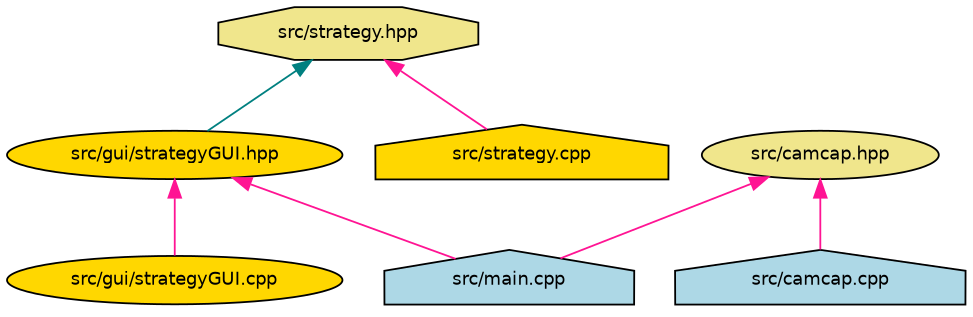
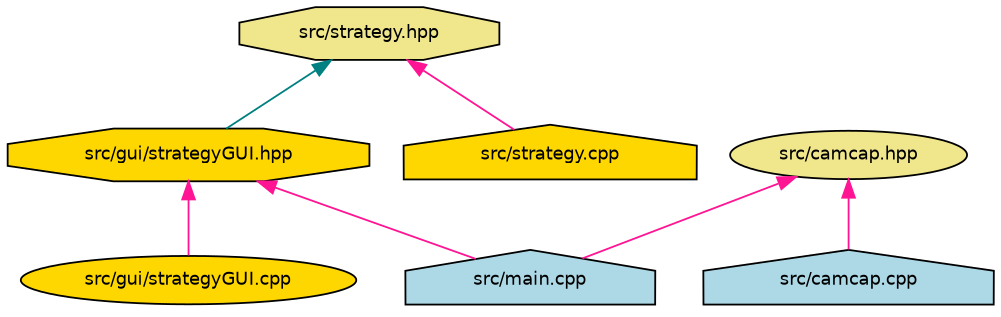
(175, 155) -> (189, 155)
